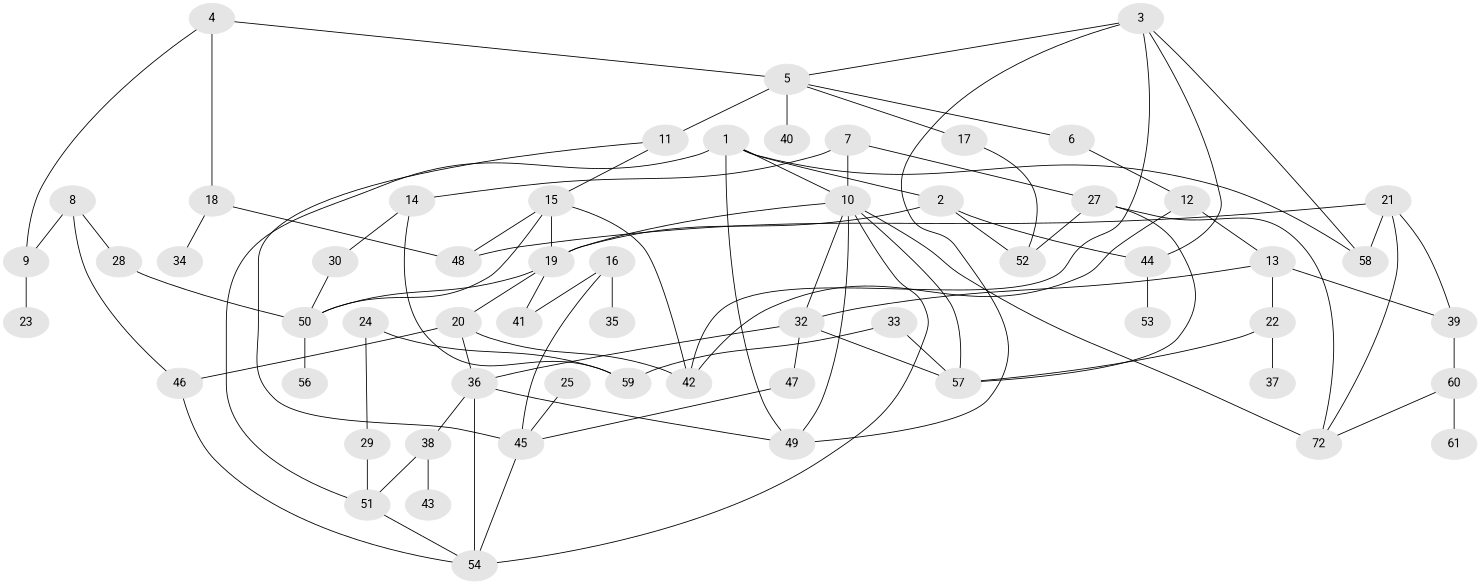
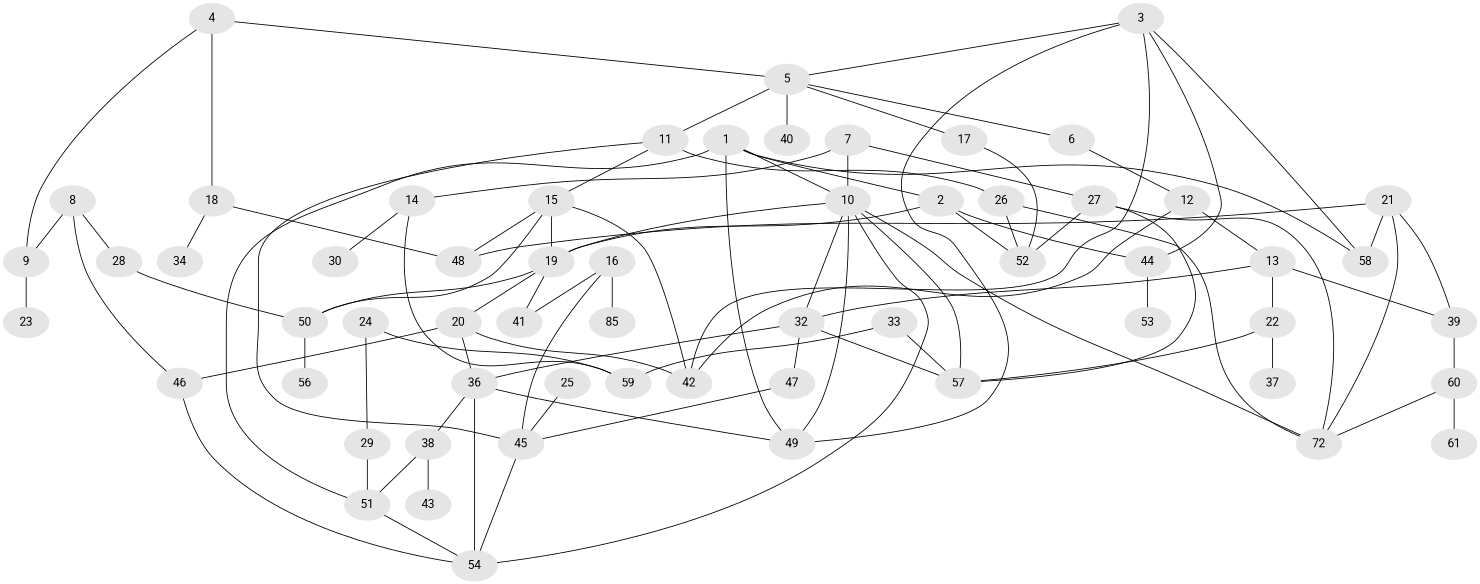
none -> (1002, 201)
(320, 292) -> none
(612, 323) -> (612, 323)
